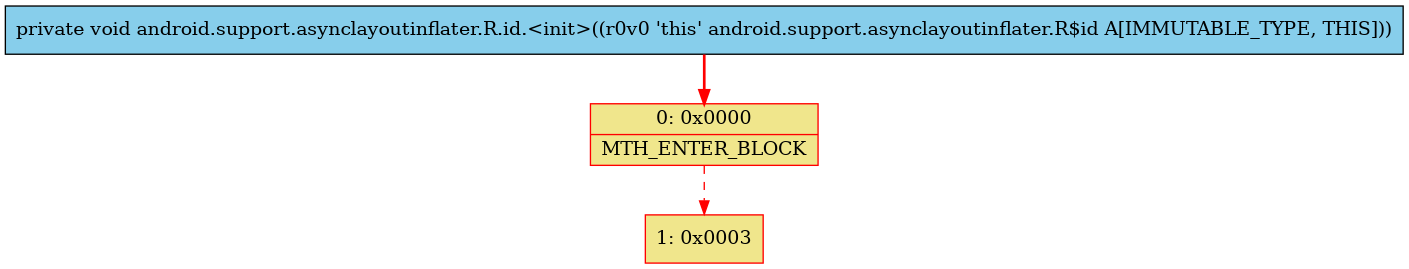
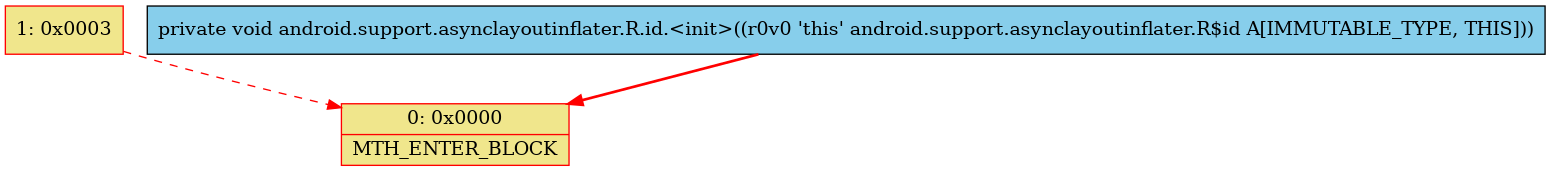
(704, 183) -> (225, 79)
